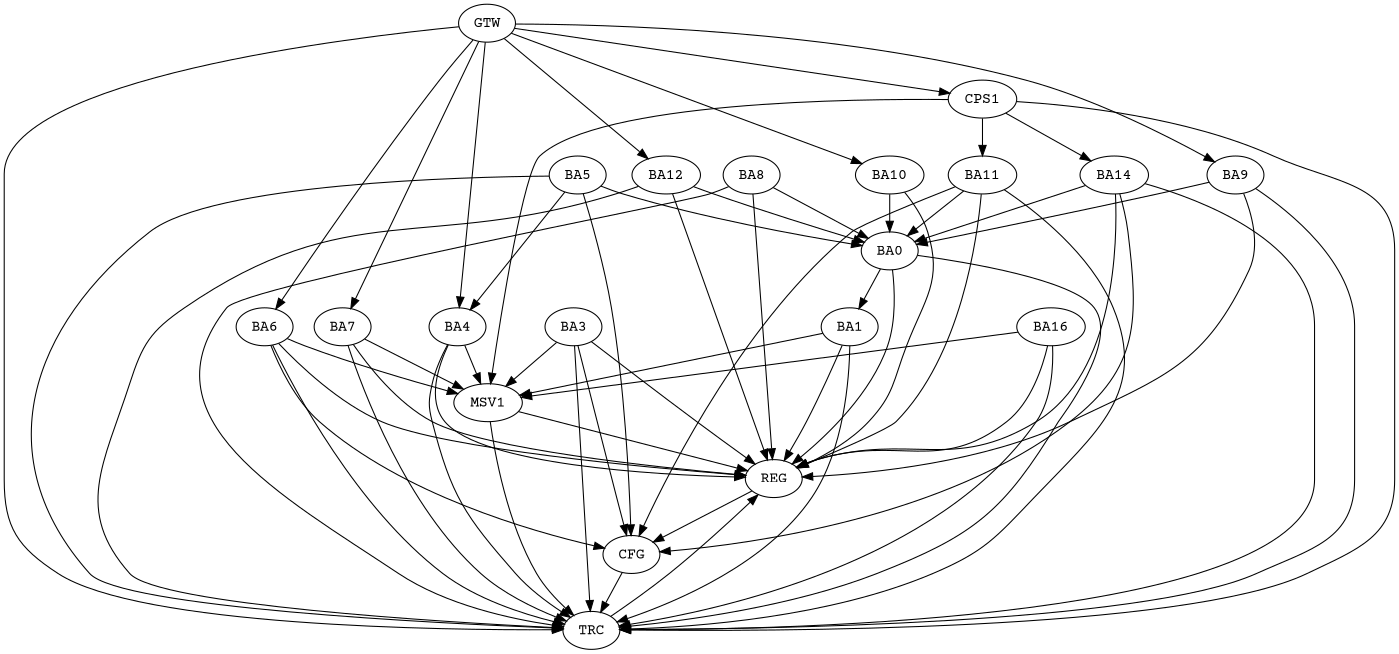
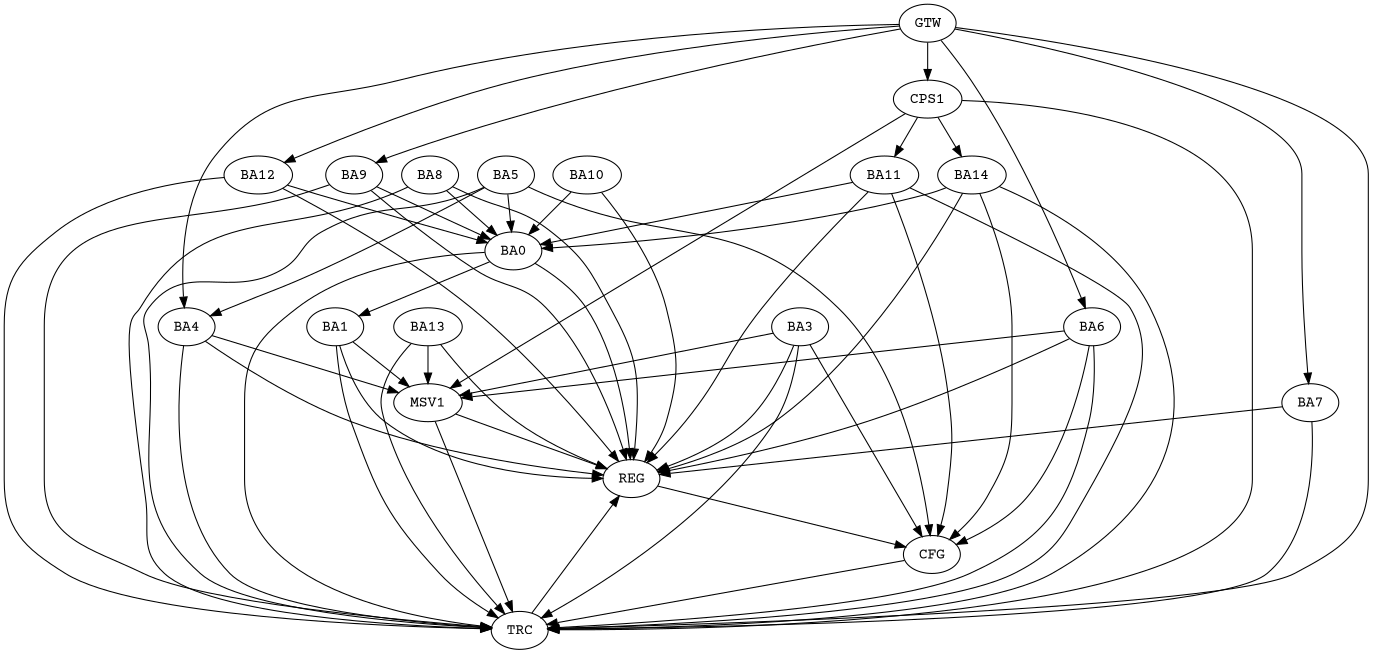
(681, 97) -> none
(1051, 327) -> (428, 327)
(409, 362) -> none
